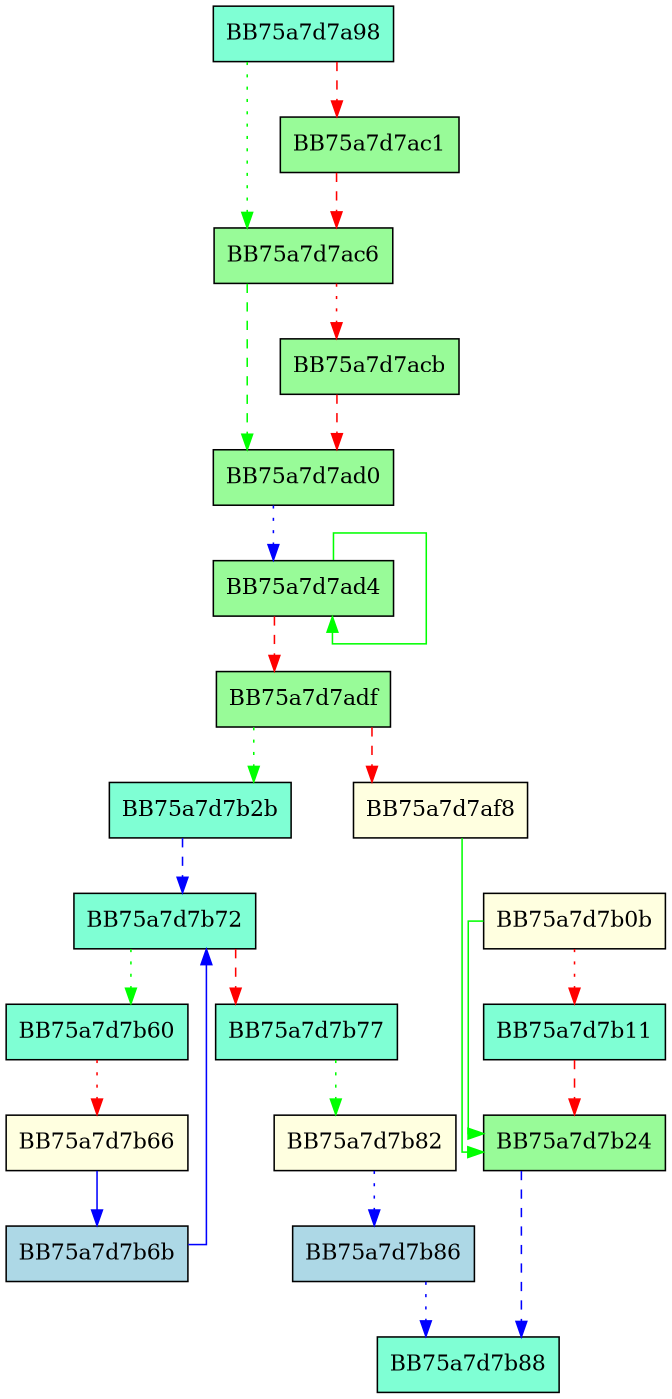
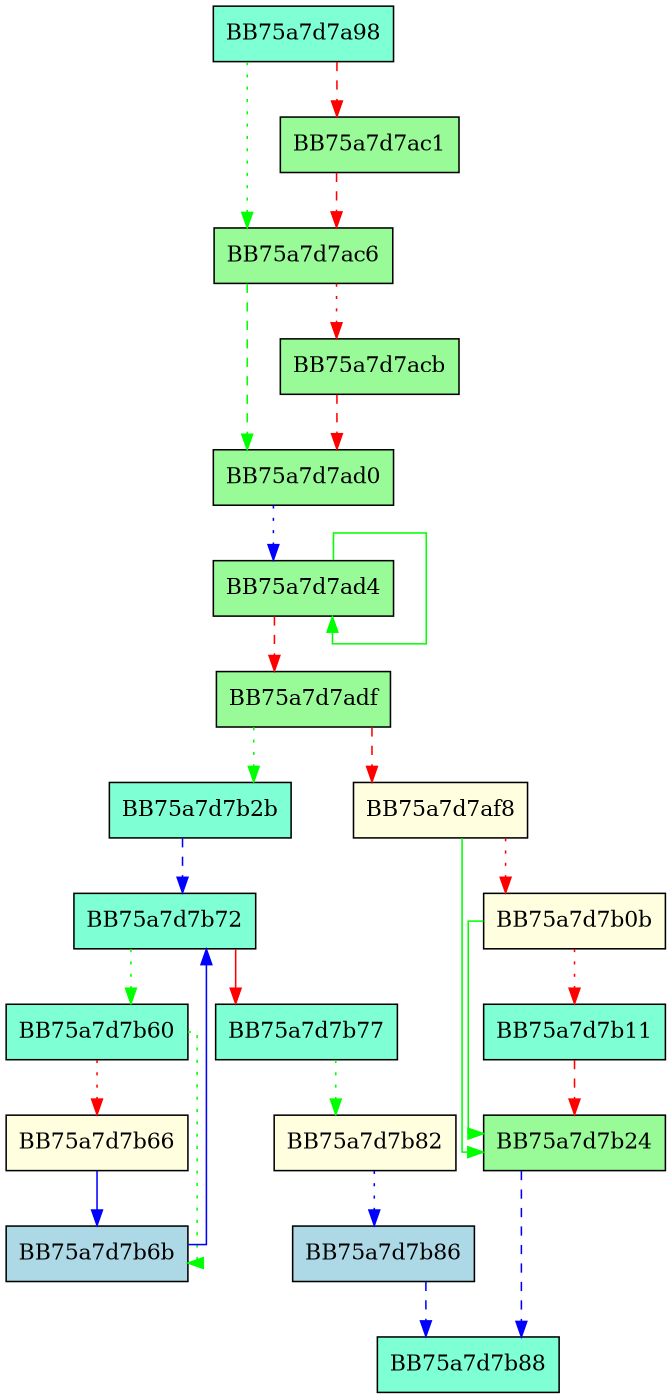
none -> (506, 858)
(236, 969) -> (236, 969)
none -> (197, 1143)
(426, 1301) -> (426, 1301)
